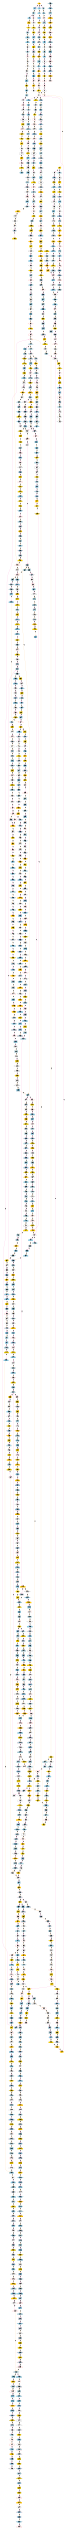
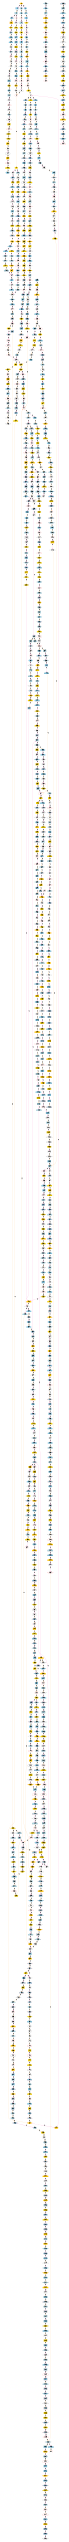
(27, 439) -> (34, 509)
(19, 1904) -> (28, 1975)
(19, 2384) -> none
